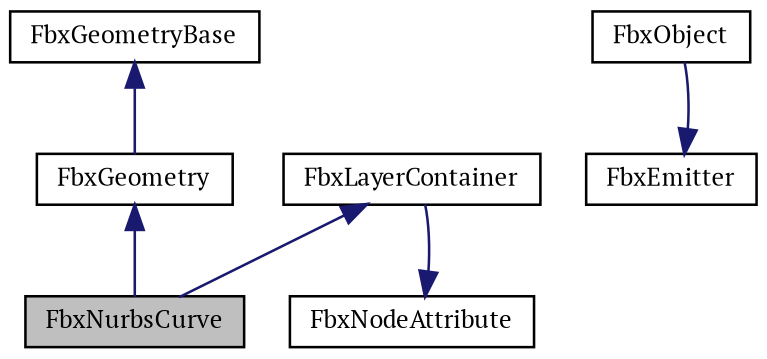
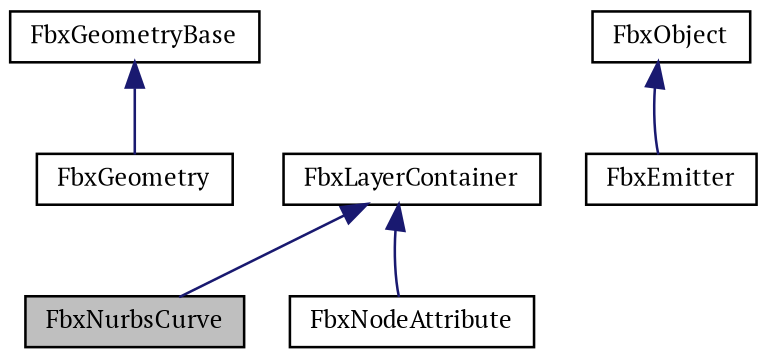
(688, 96) -> (655, 121)
(429, 238) -> (395, 264)
(135, 264) -> none
